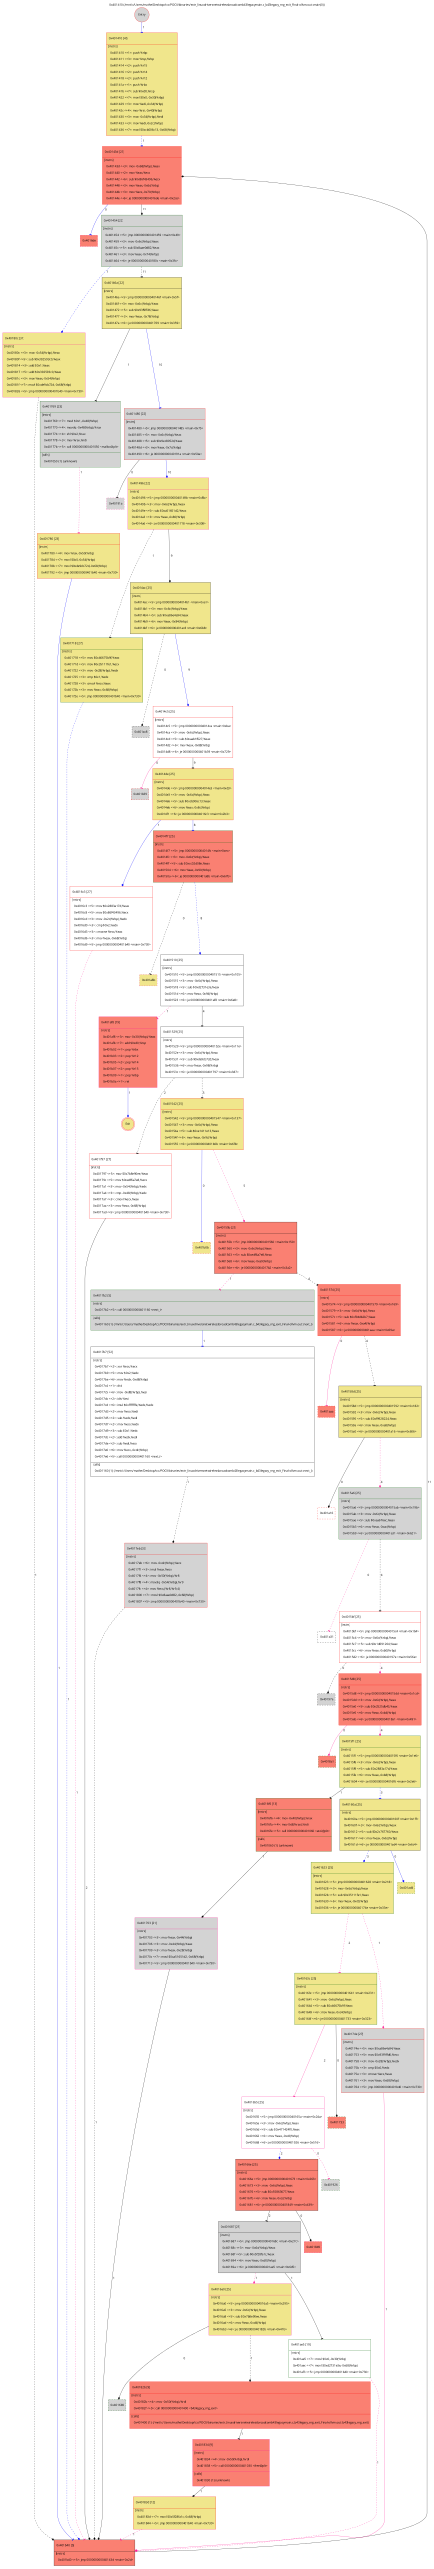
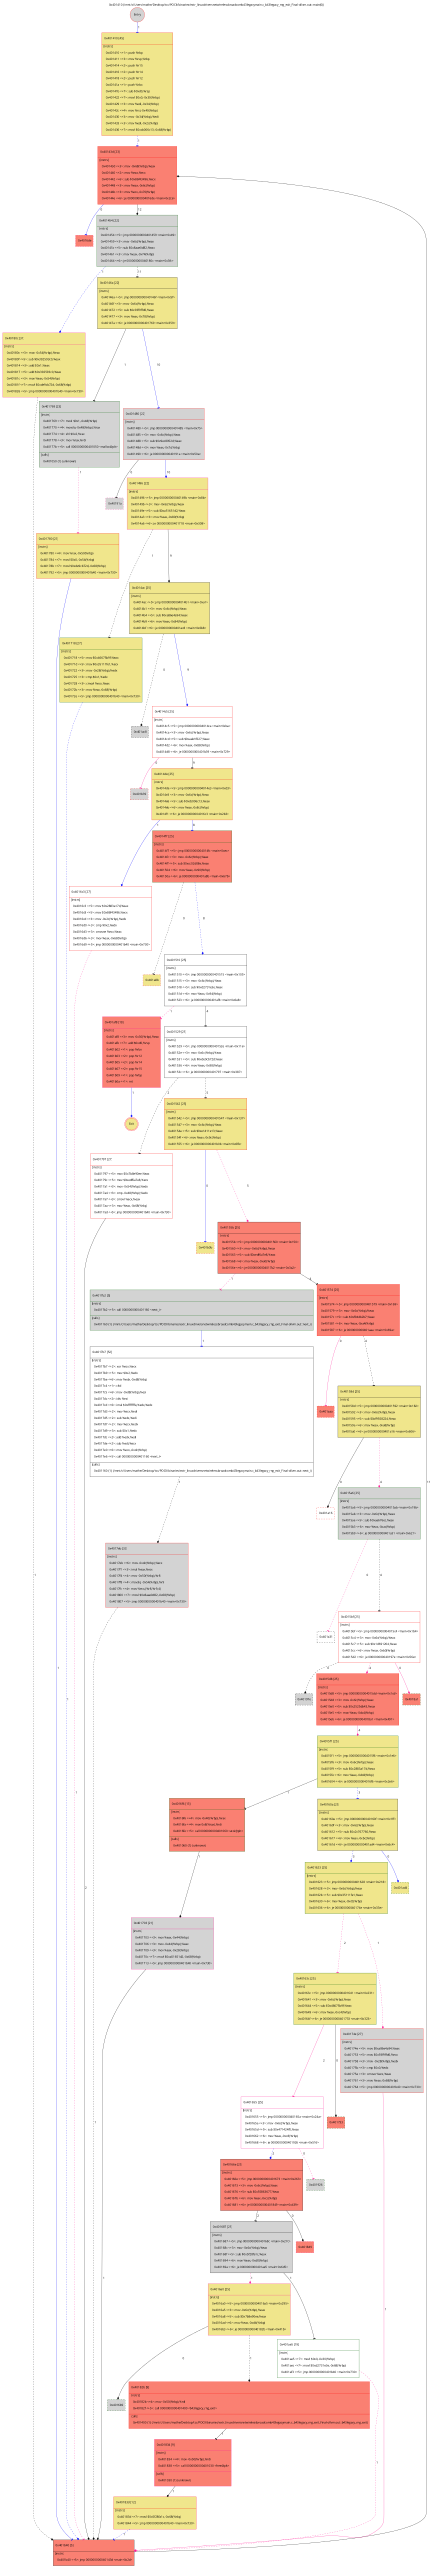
(307, 1279) -> (308, 1279)
(336, 1738) -> (402, 1677)
(132, 2534) -> (122, 2534)
